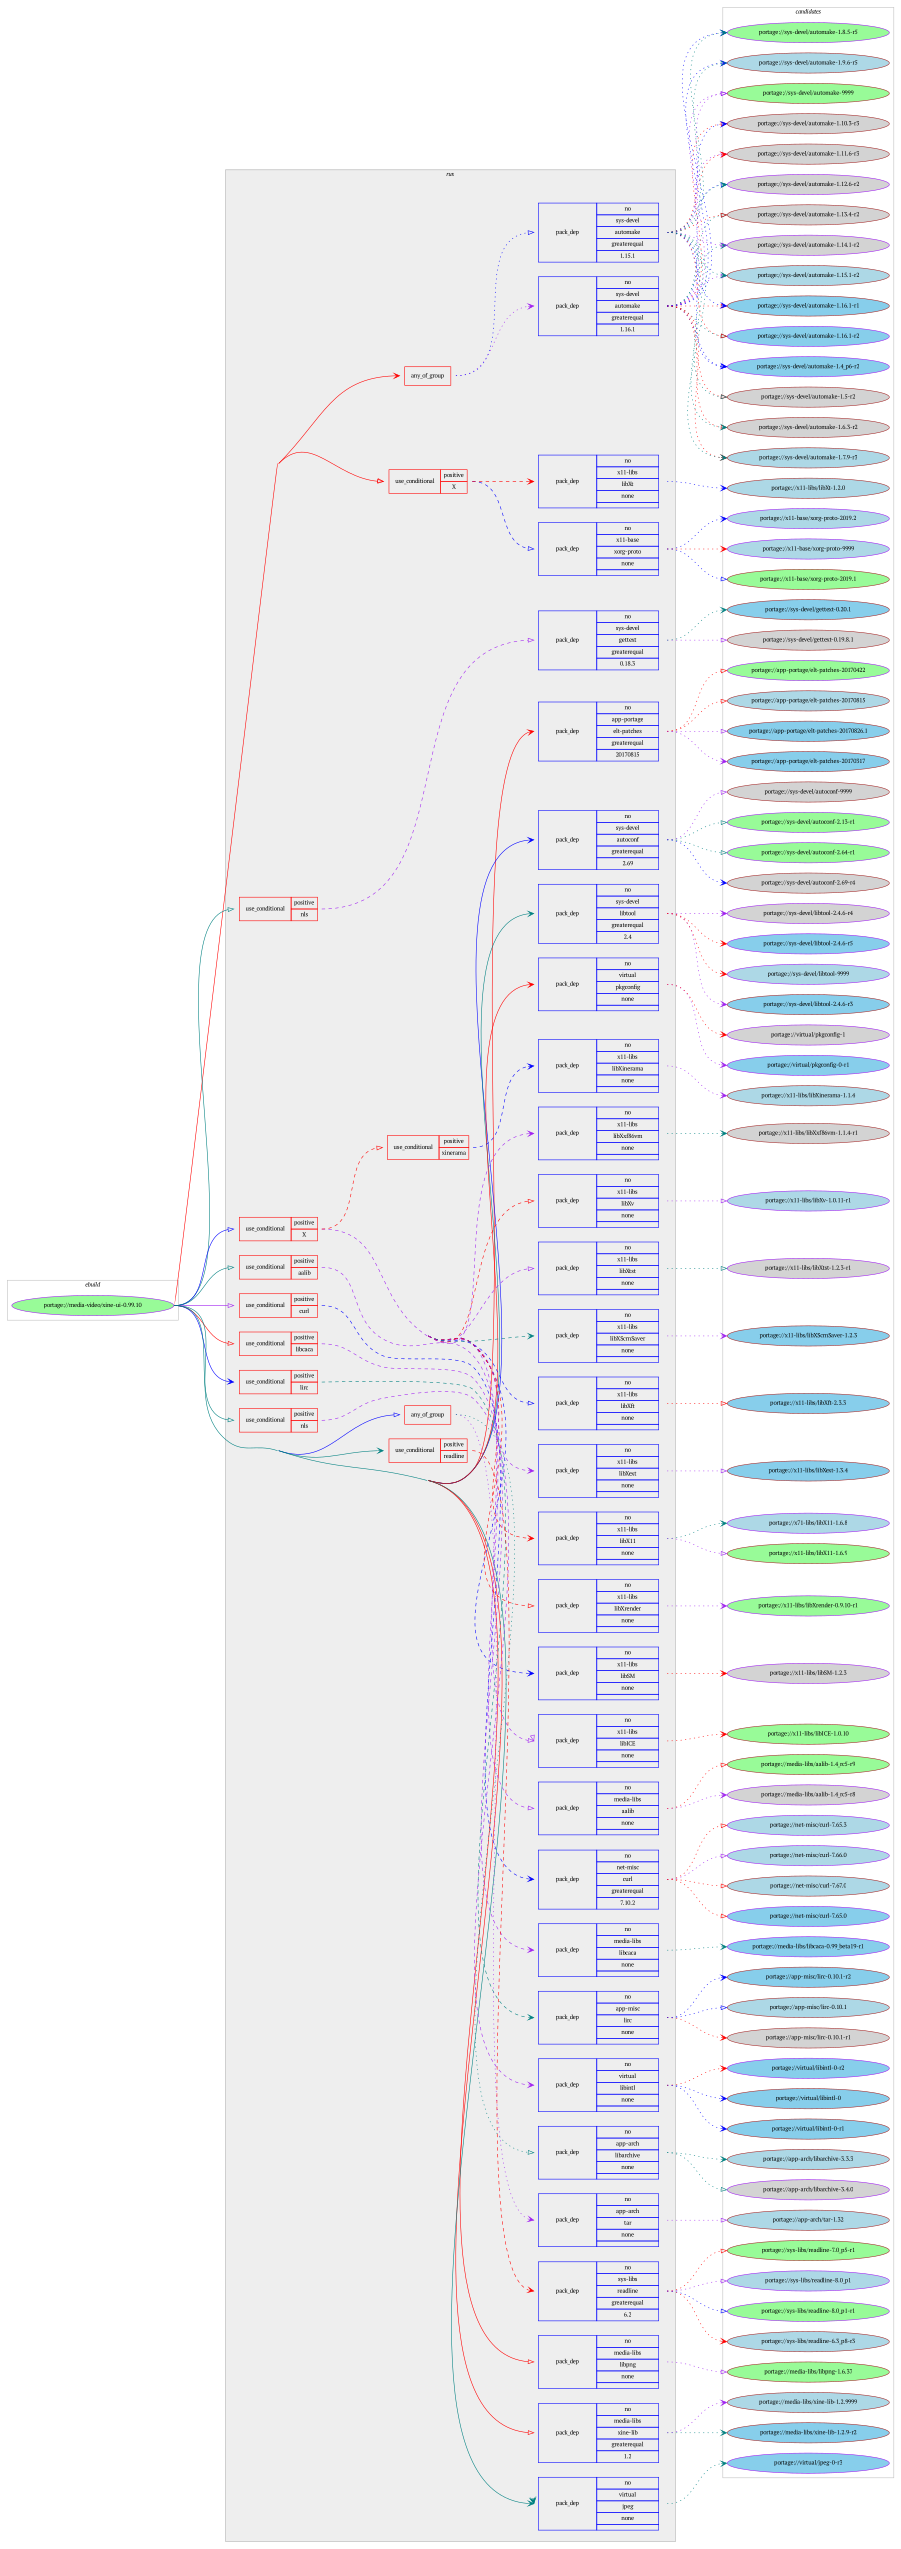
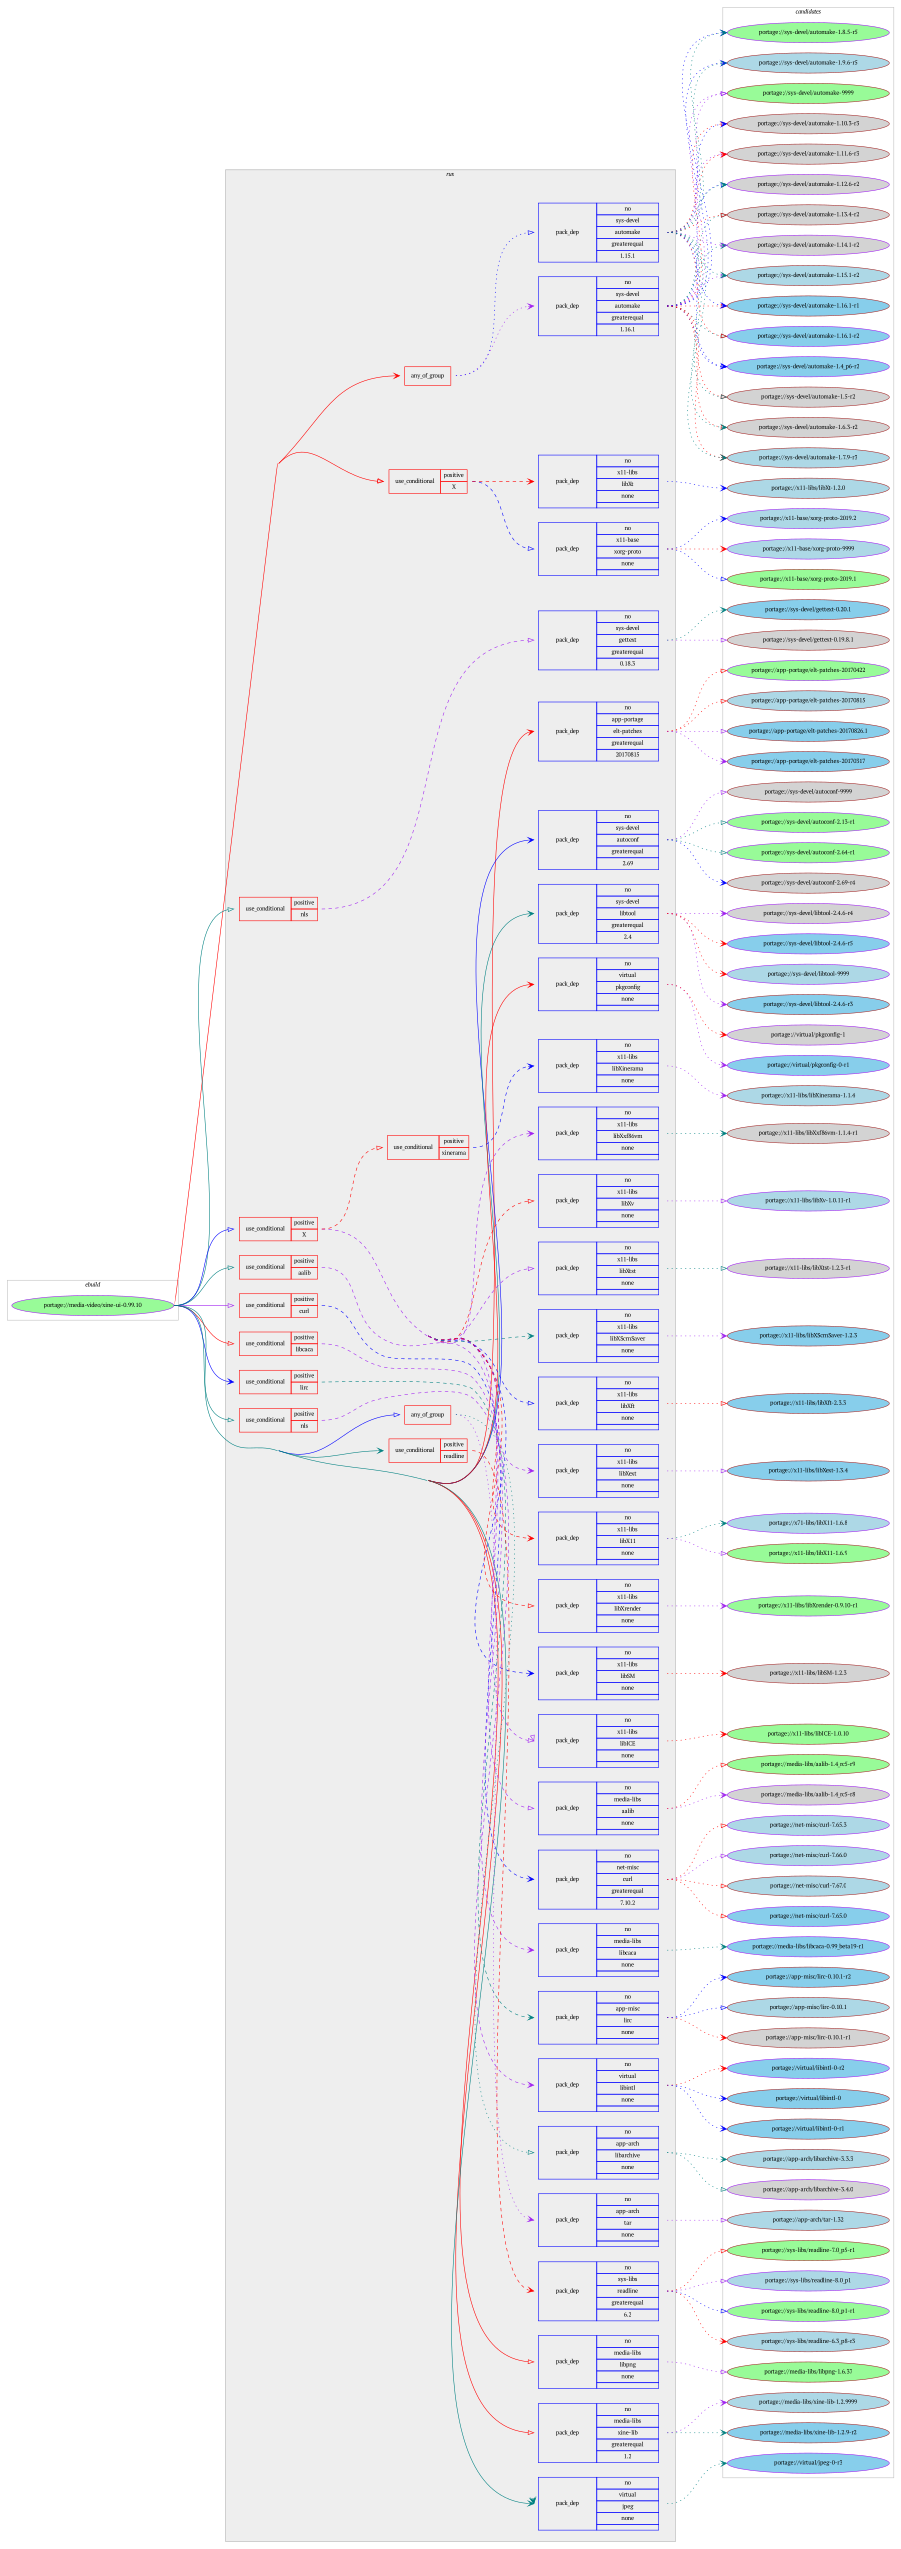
(808, 1673) -> (808, 1673)
